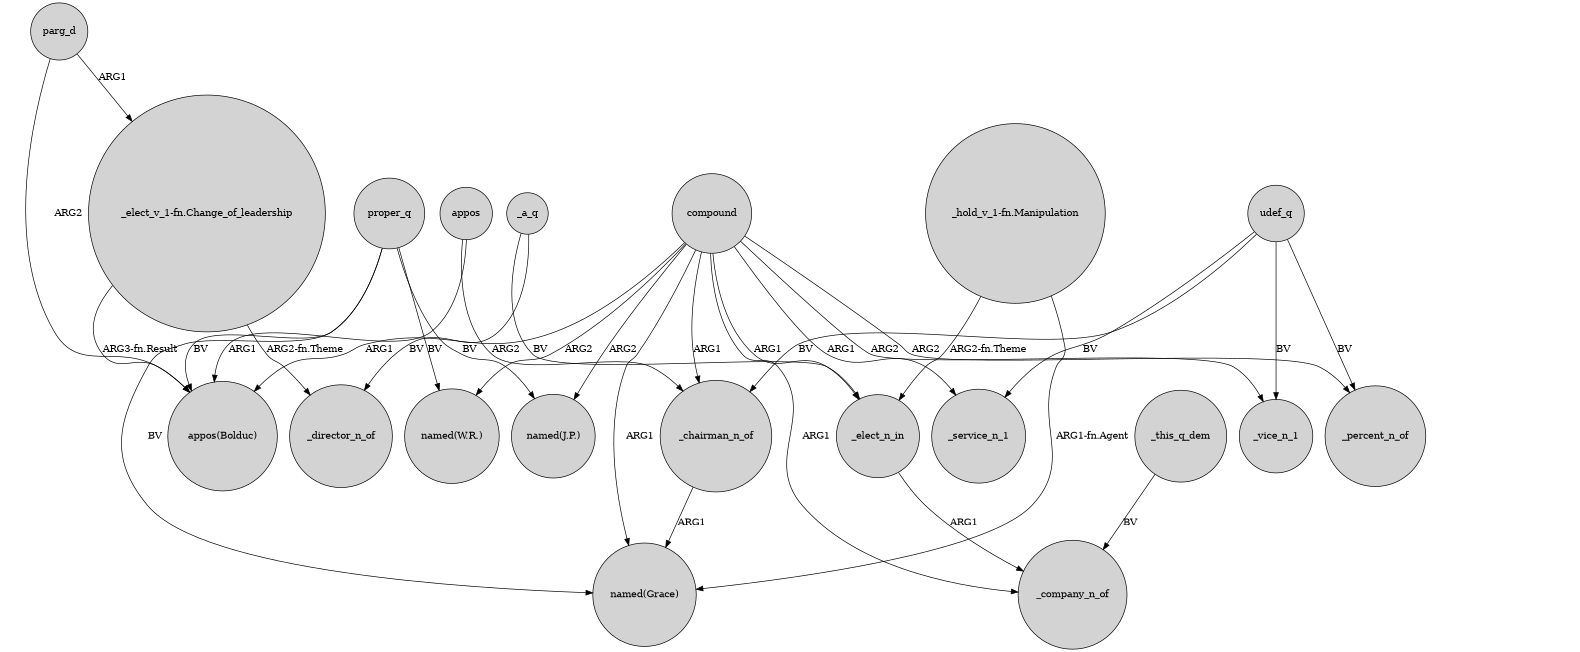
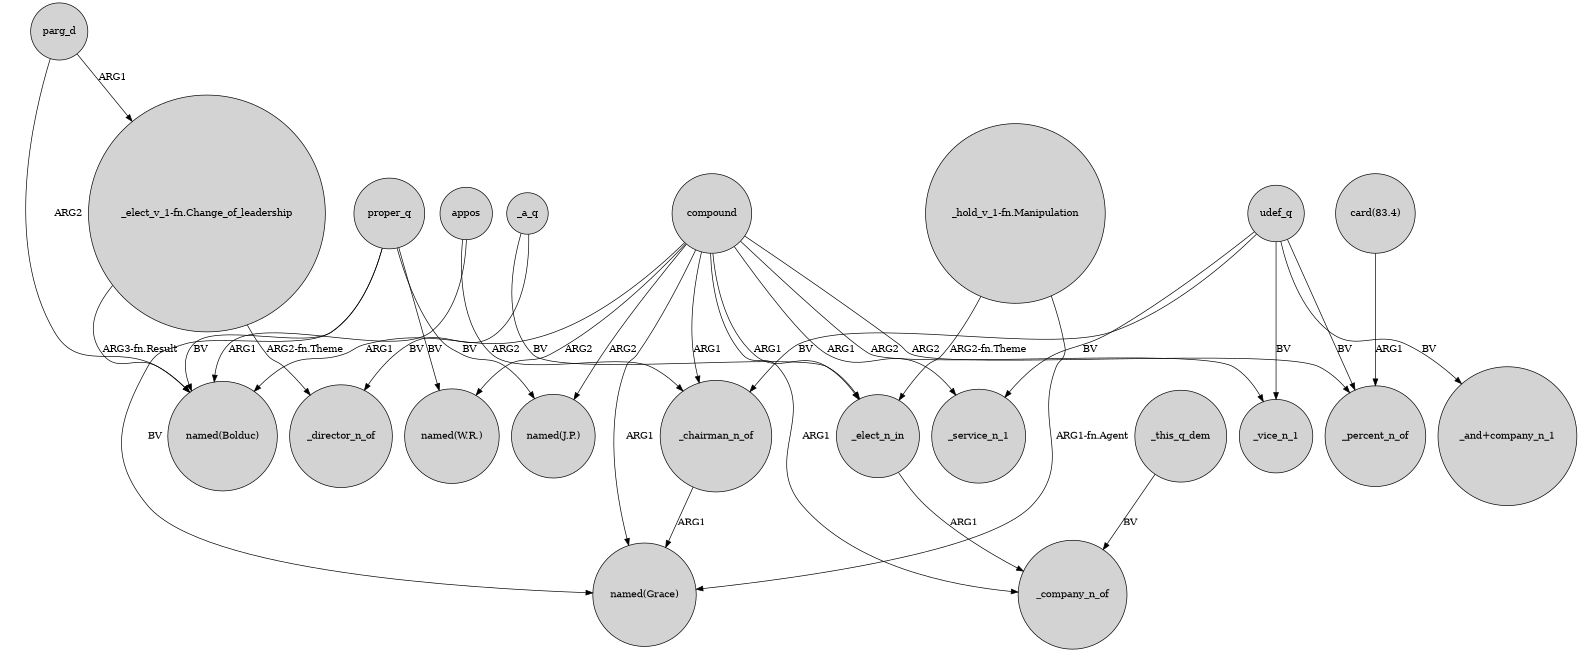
none -> (1375, 213)
(223, 436) -> (223, 436)
none -> (1507, 436)
